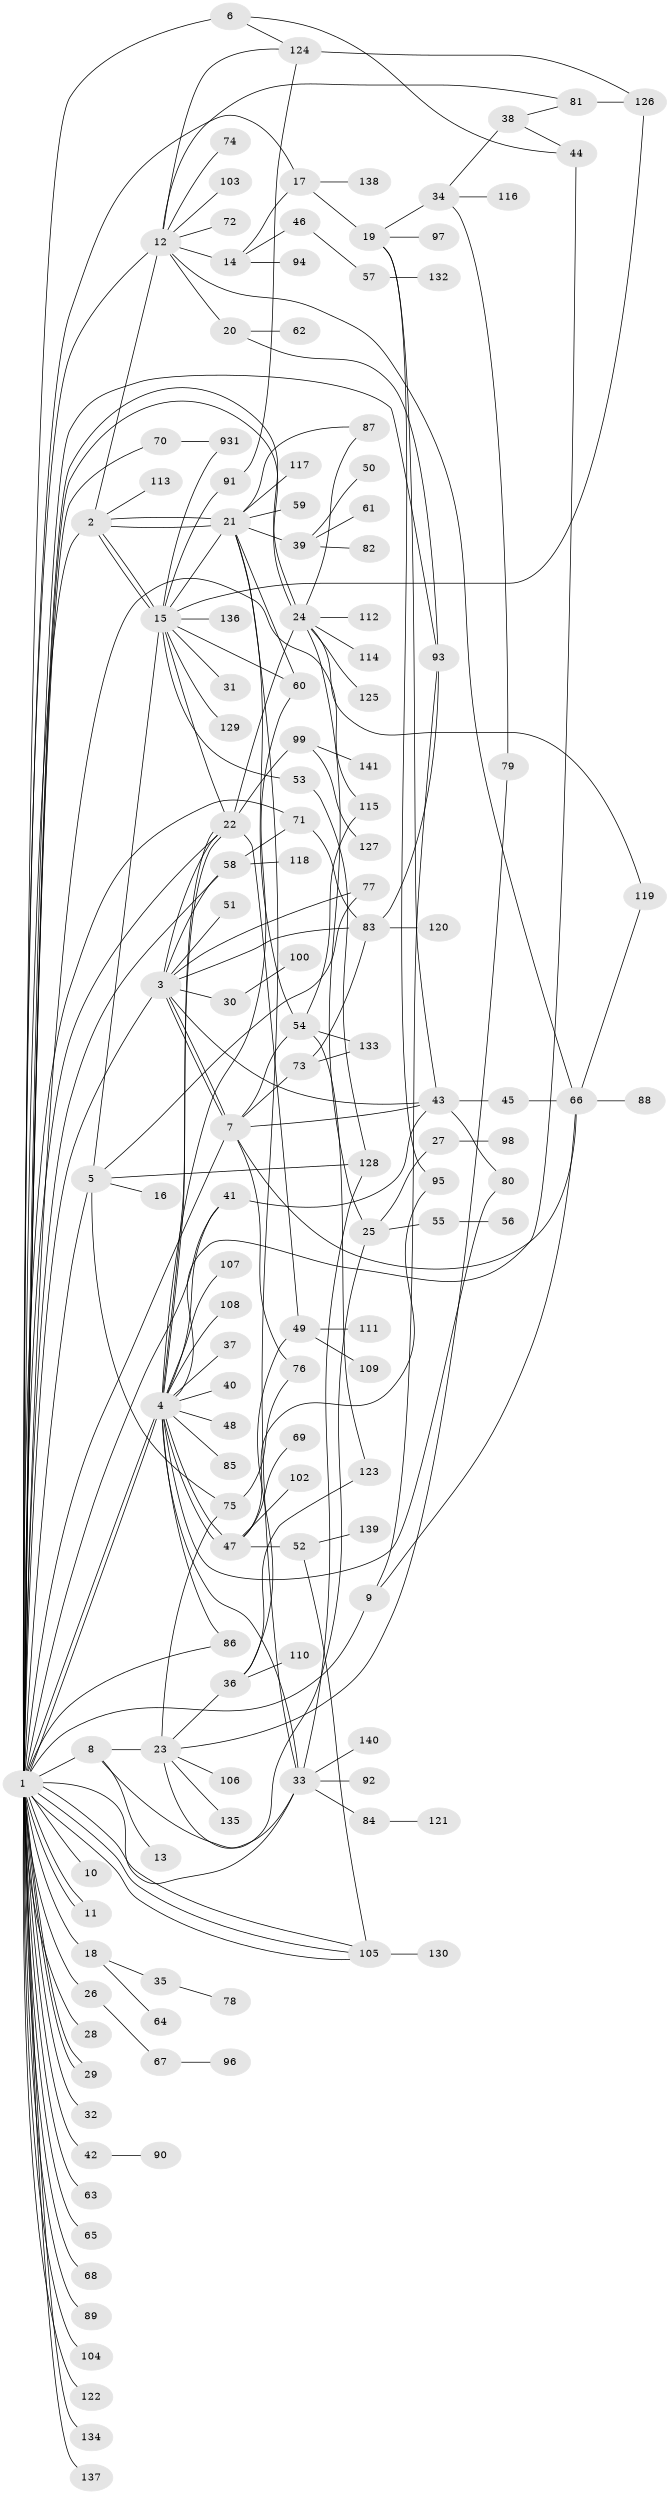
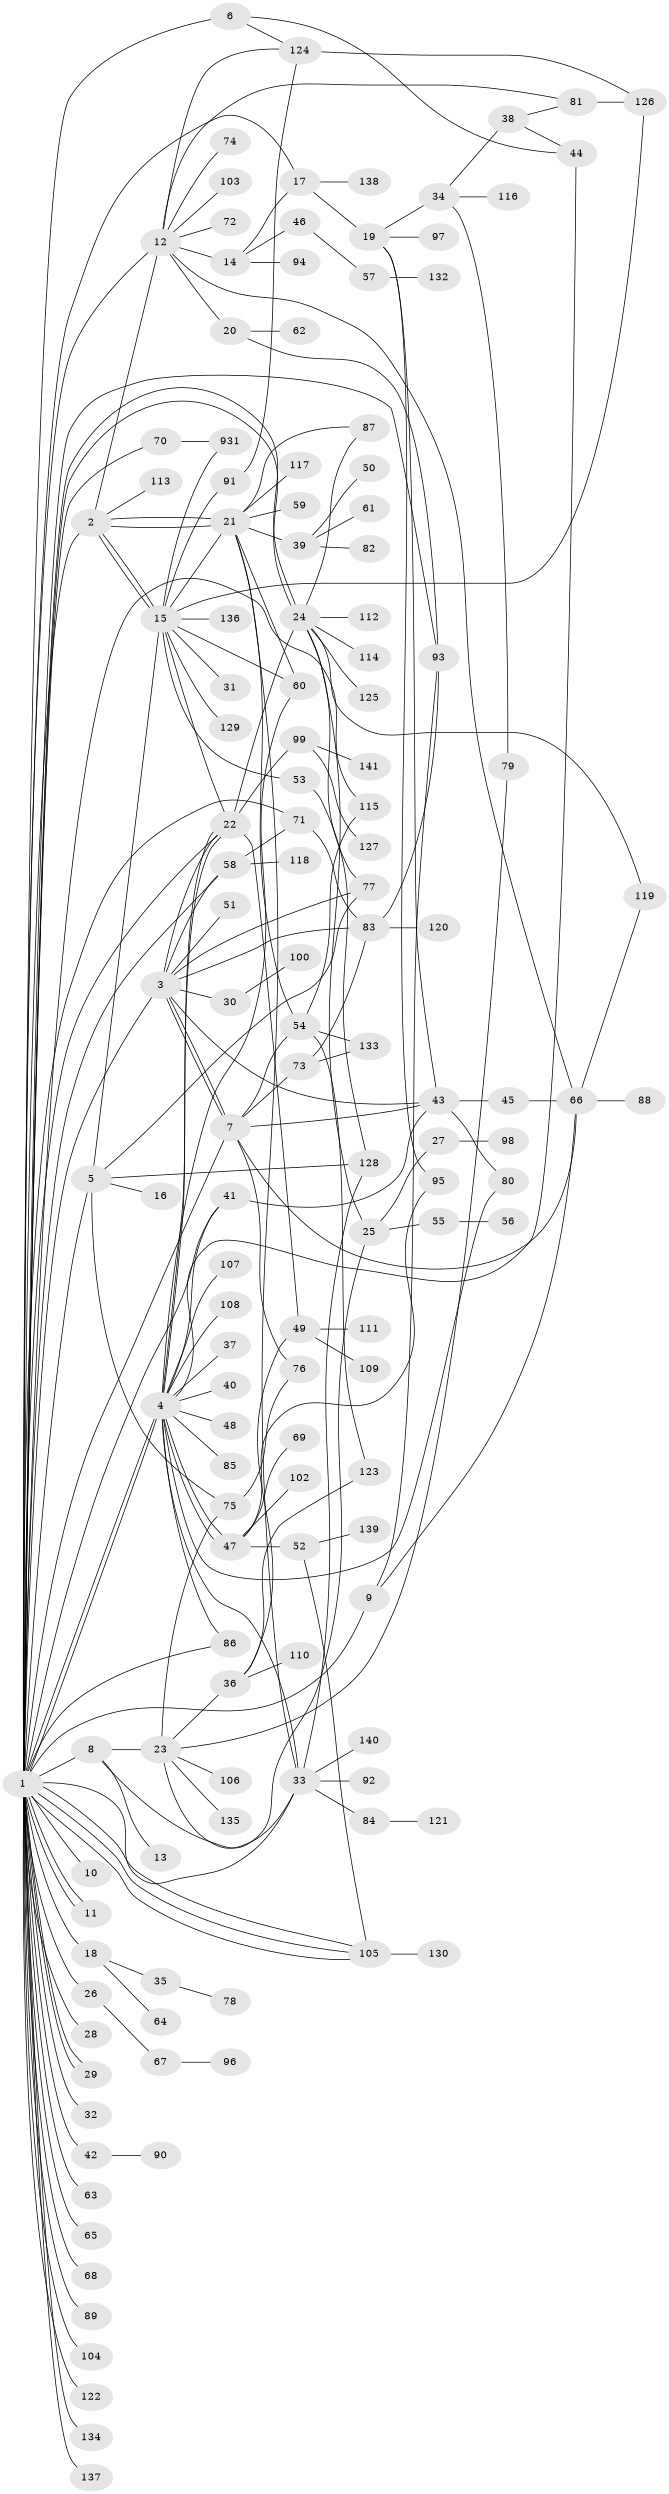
none -> (329, 761)
